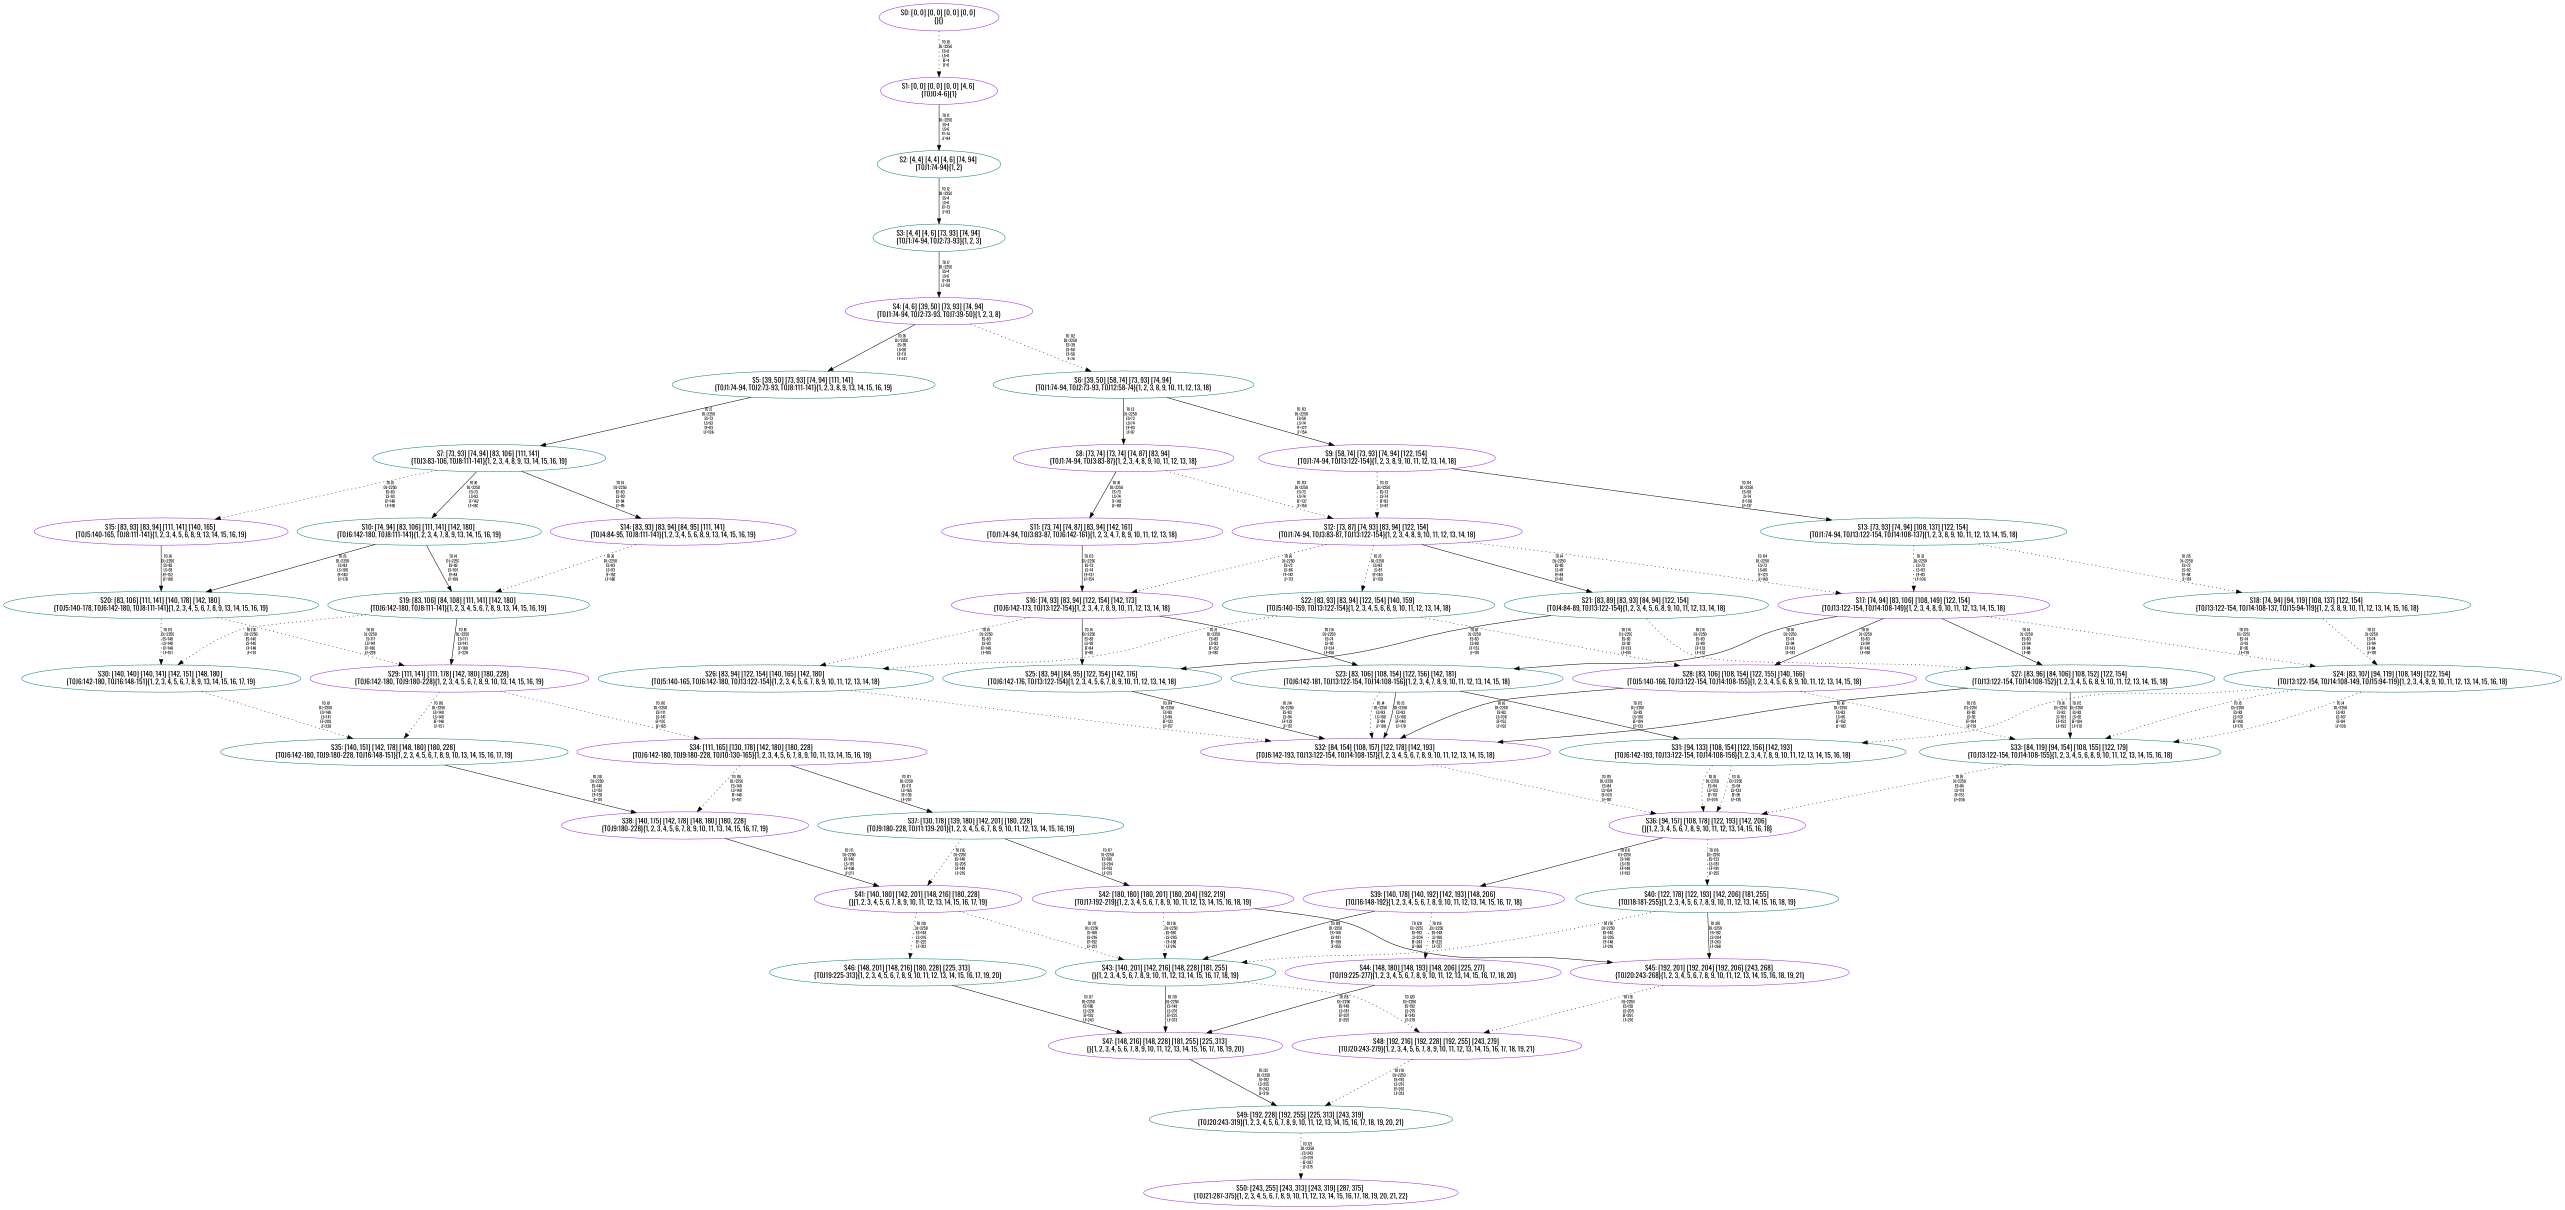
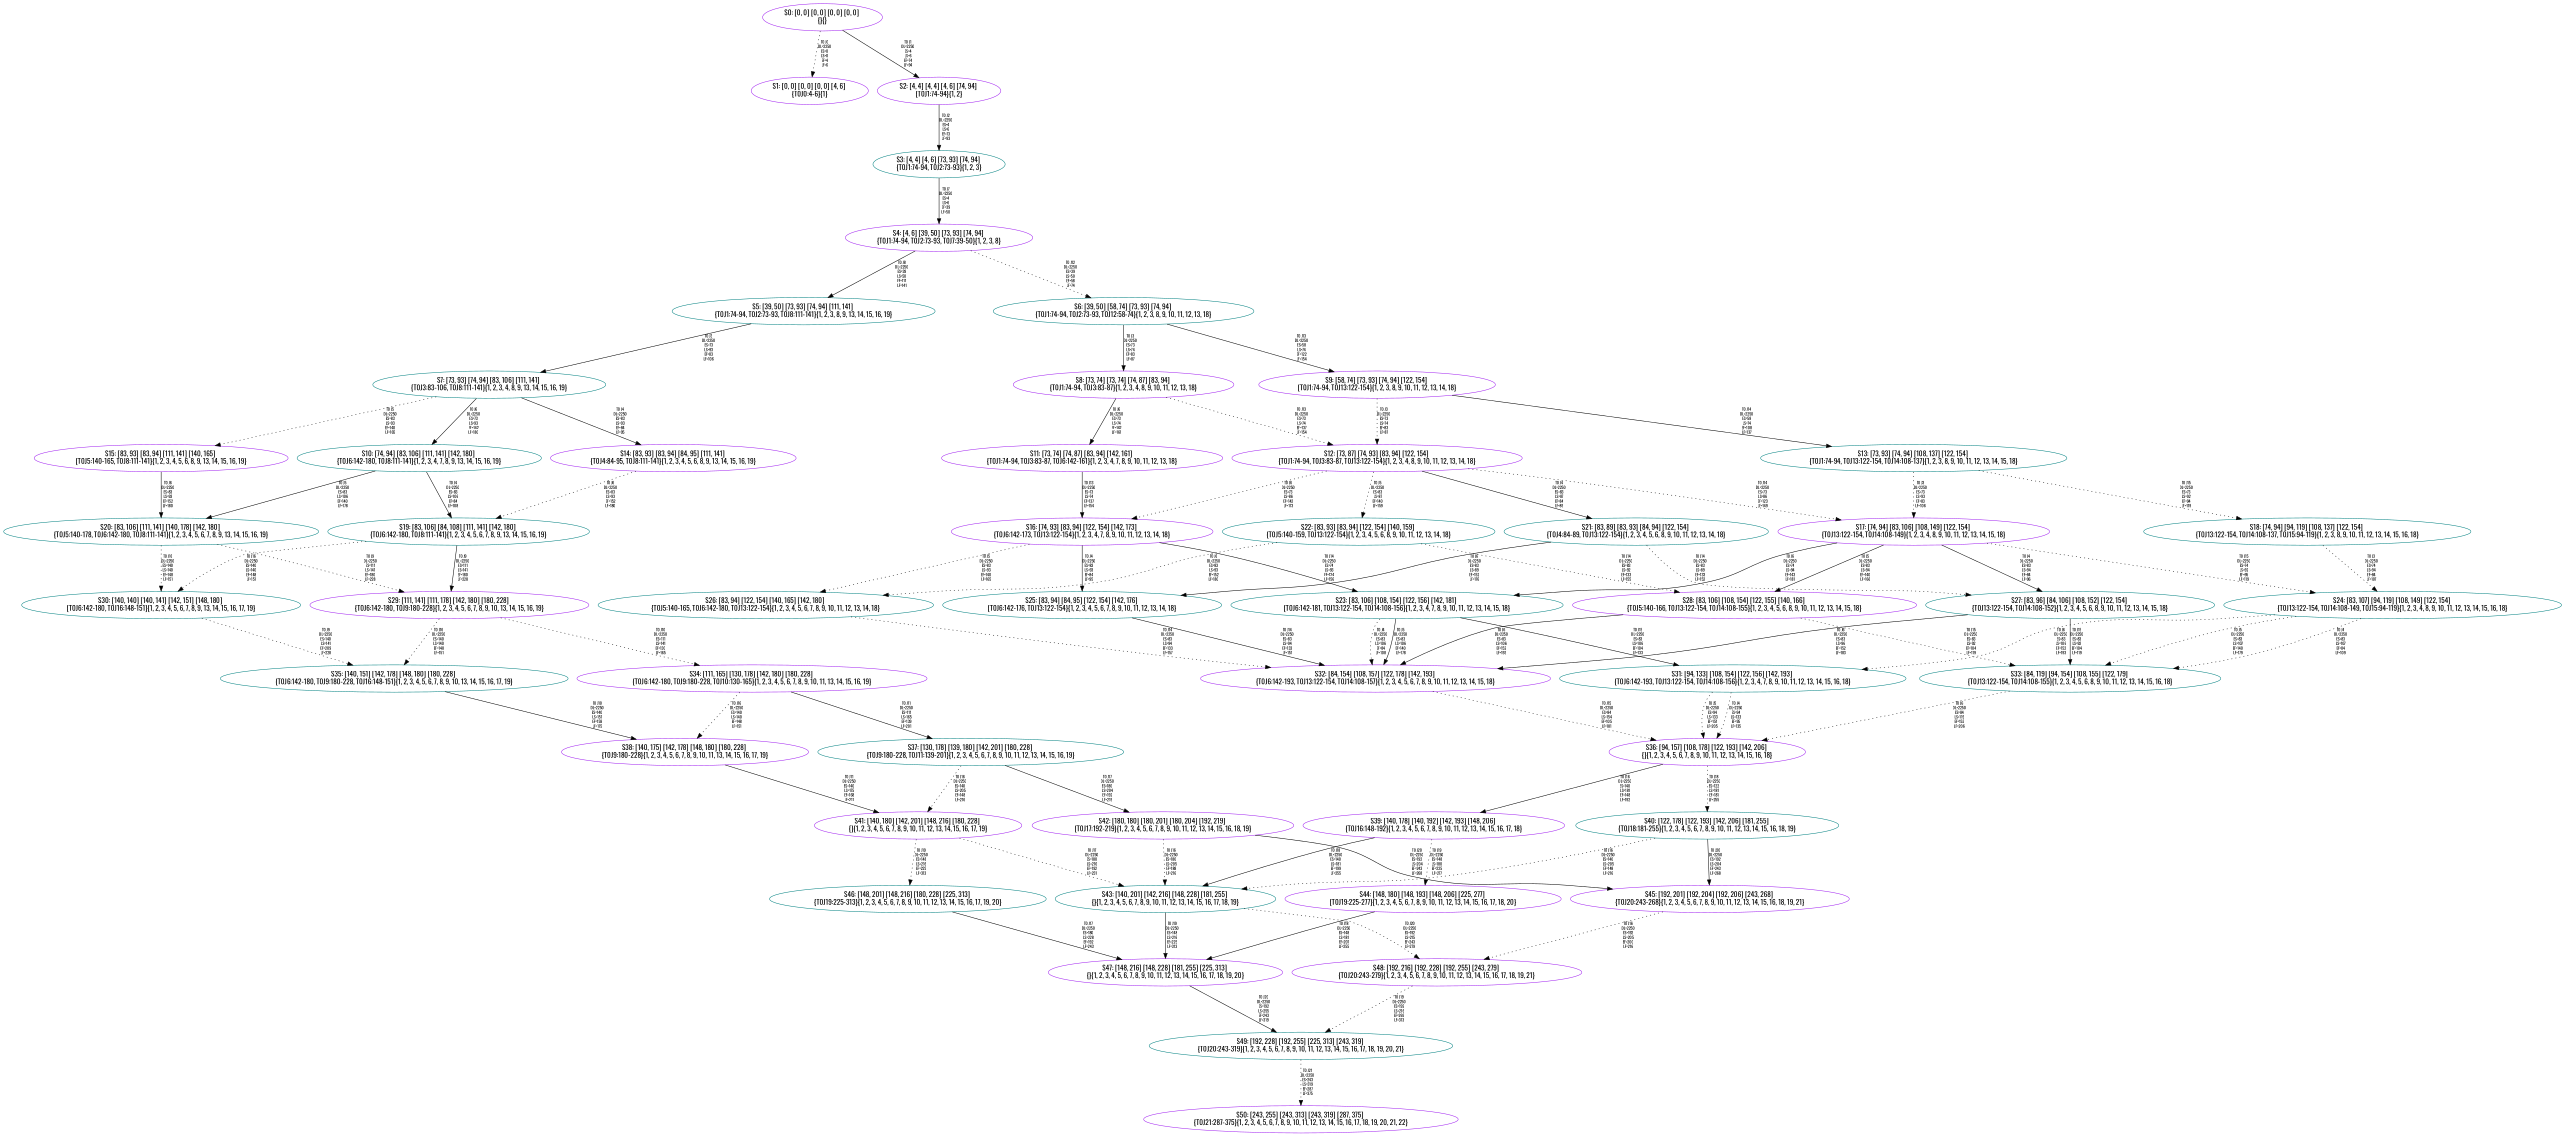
(939, 125) -> (879, 53)
(939, 164) -> (939, 91)
